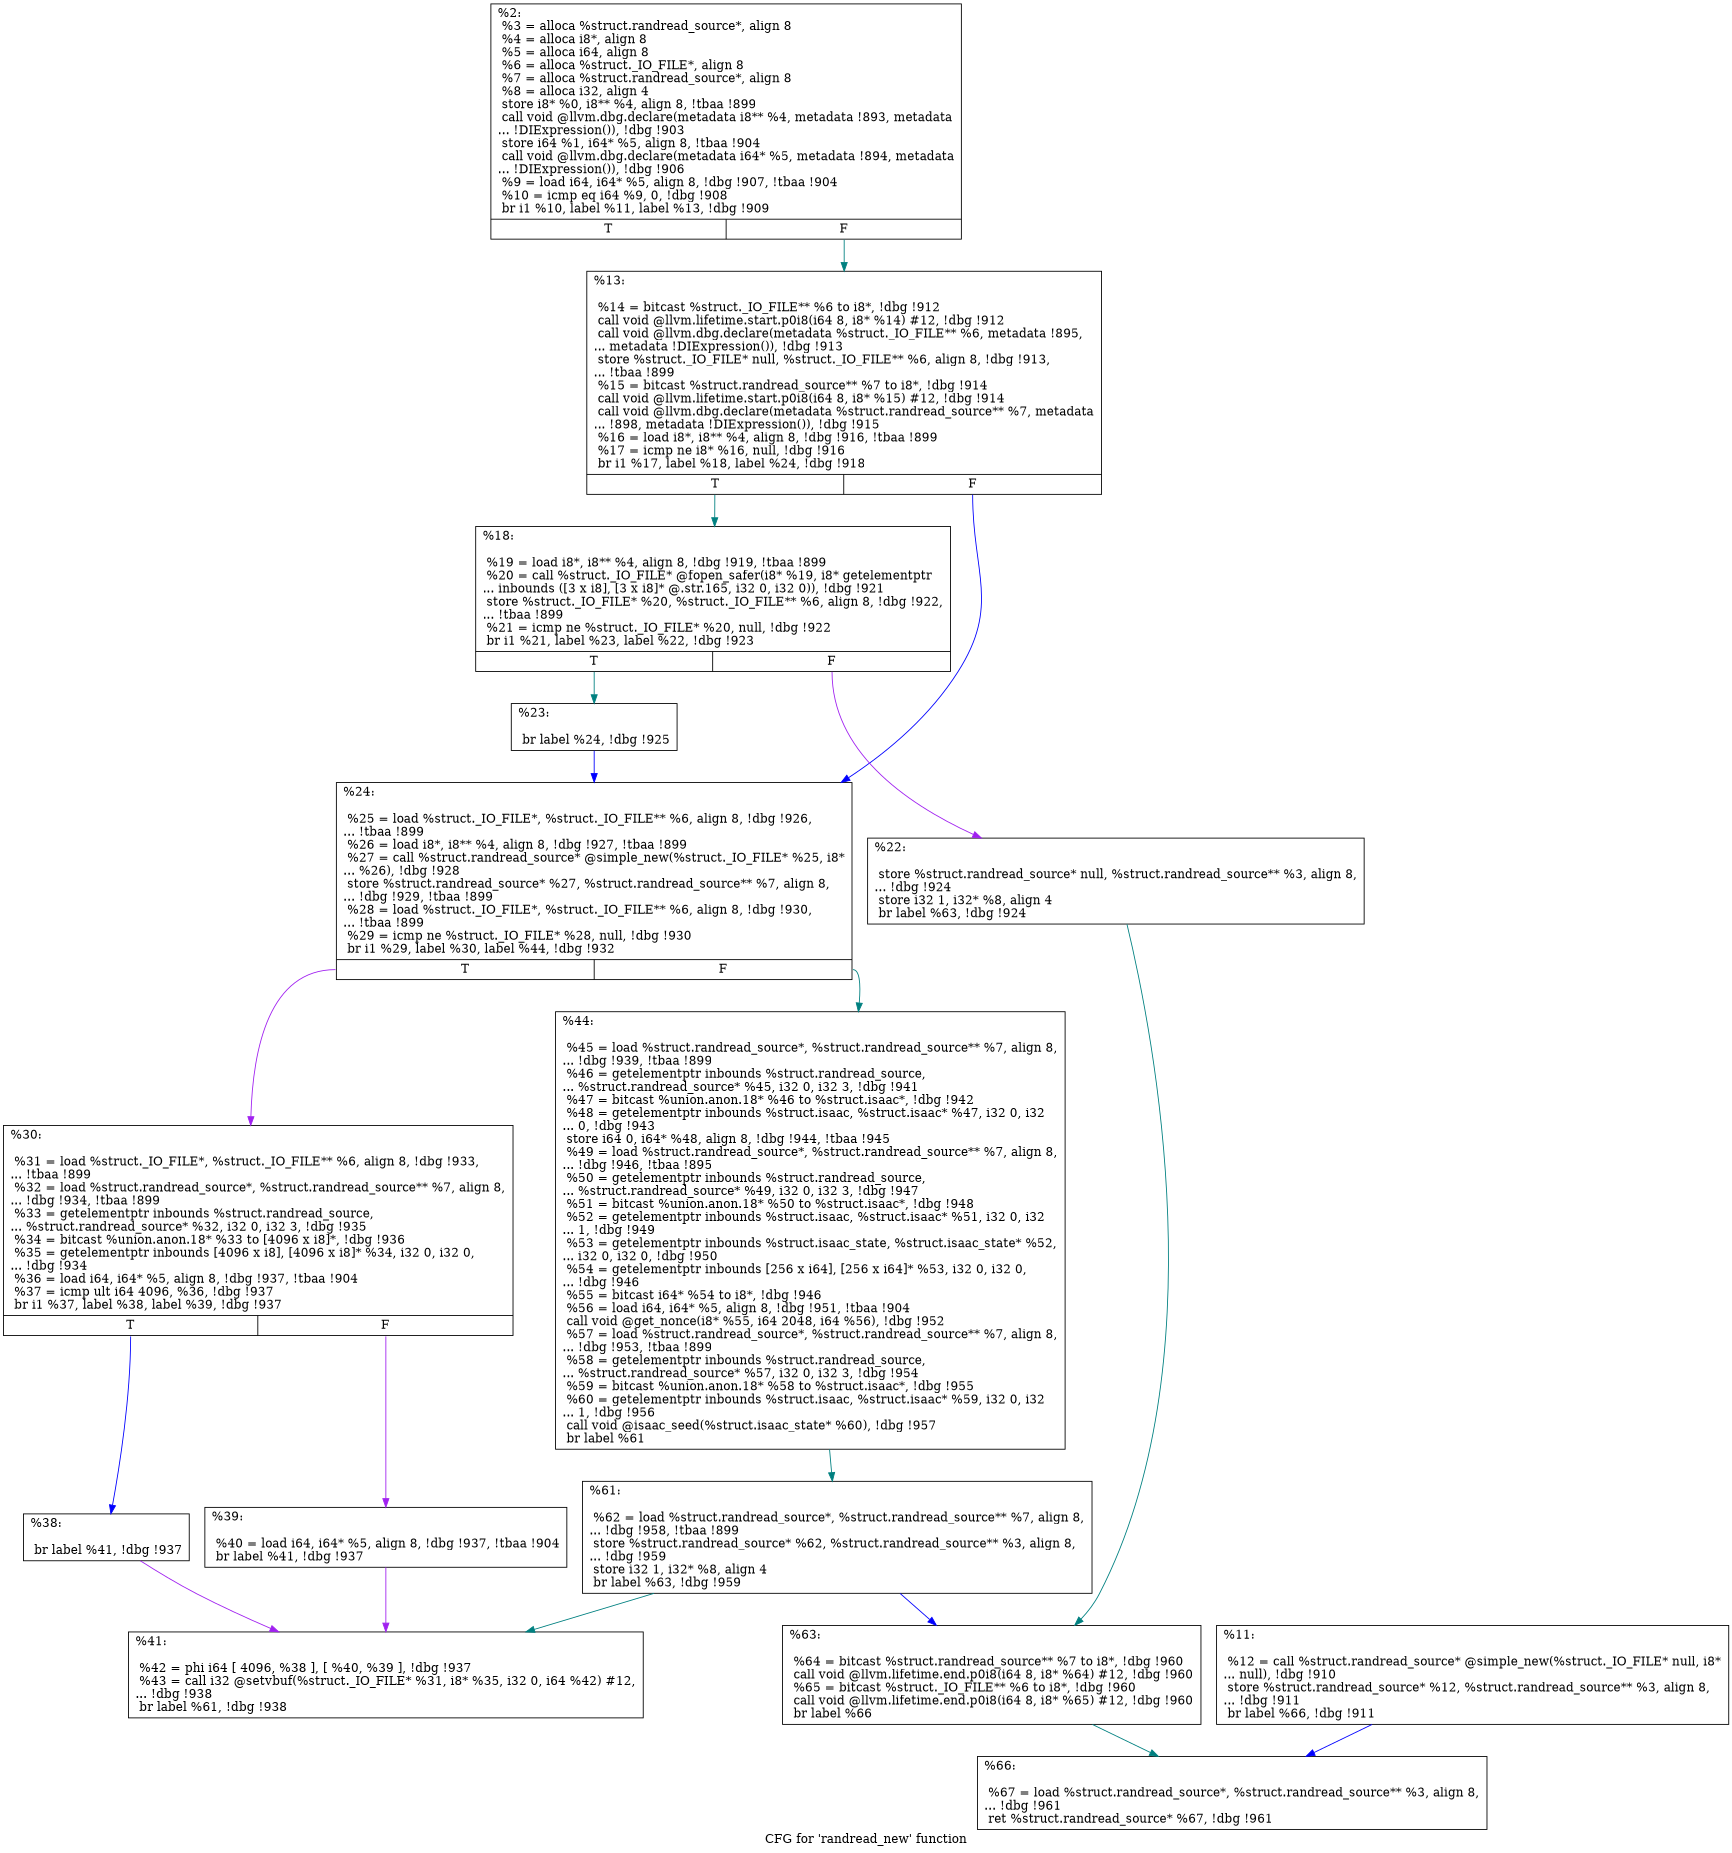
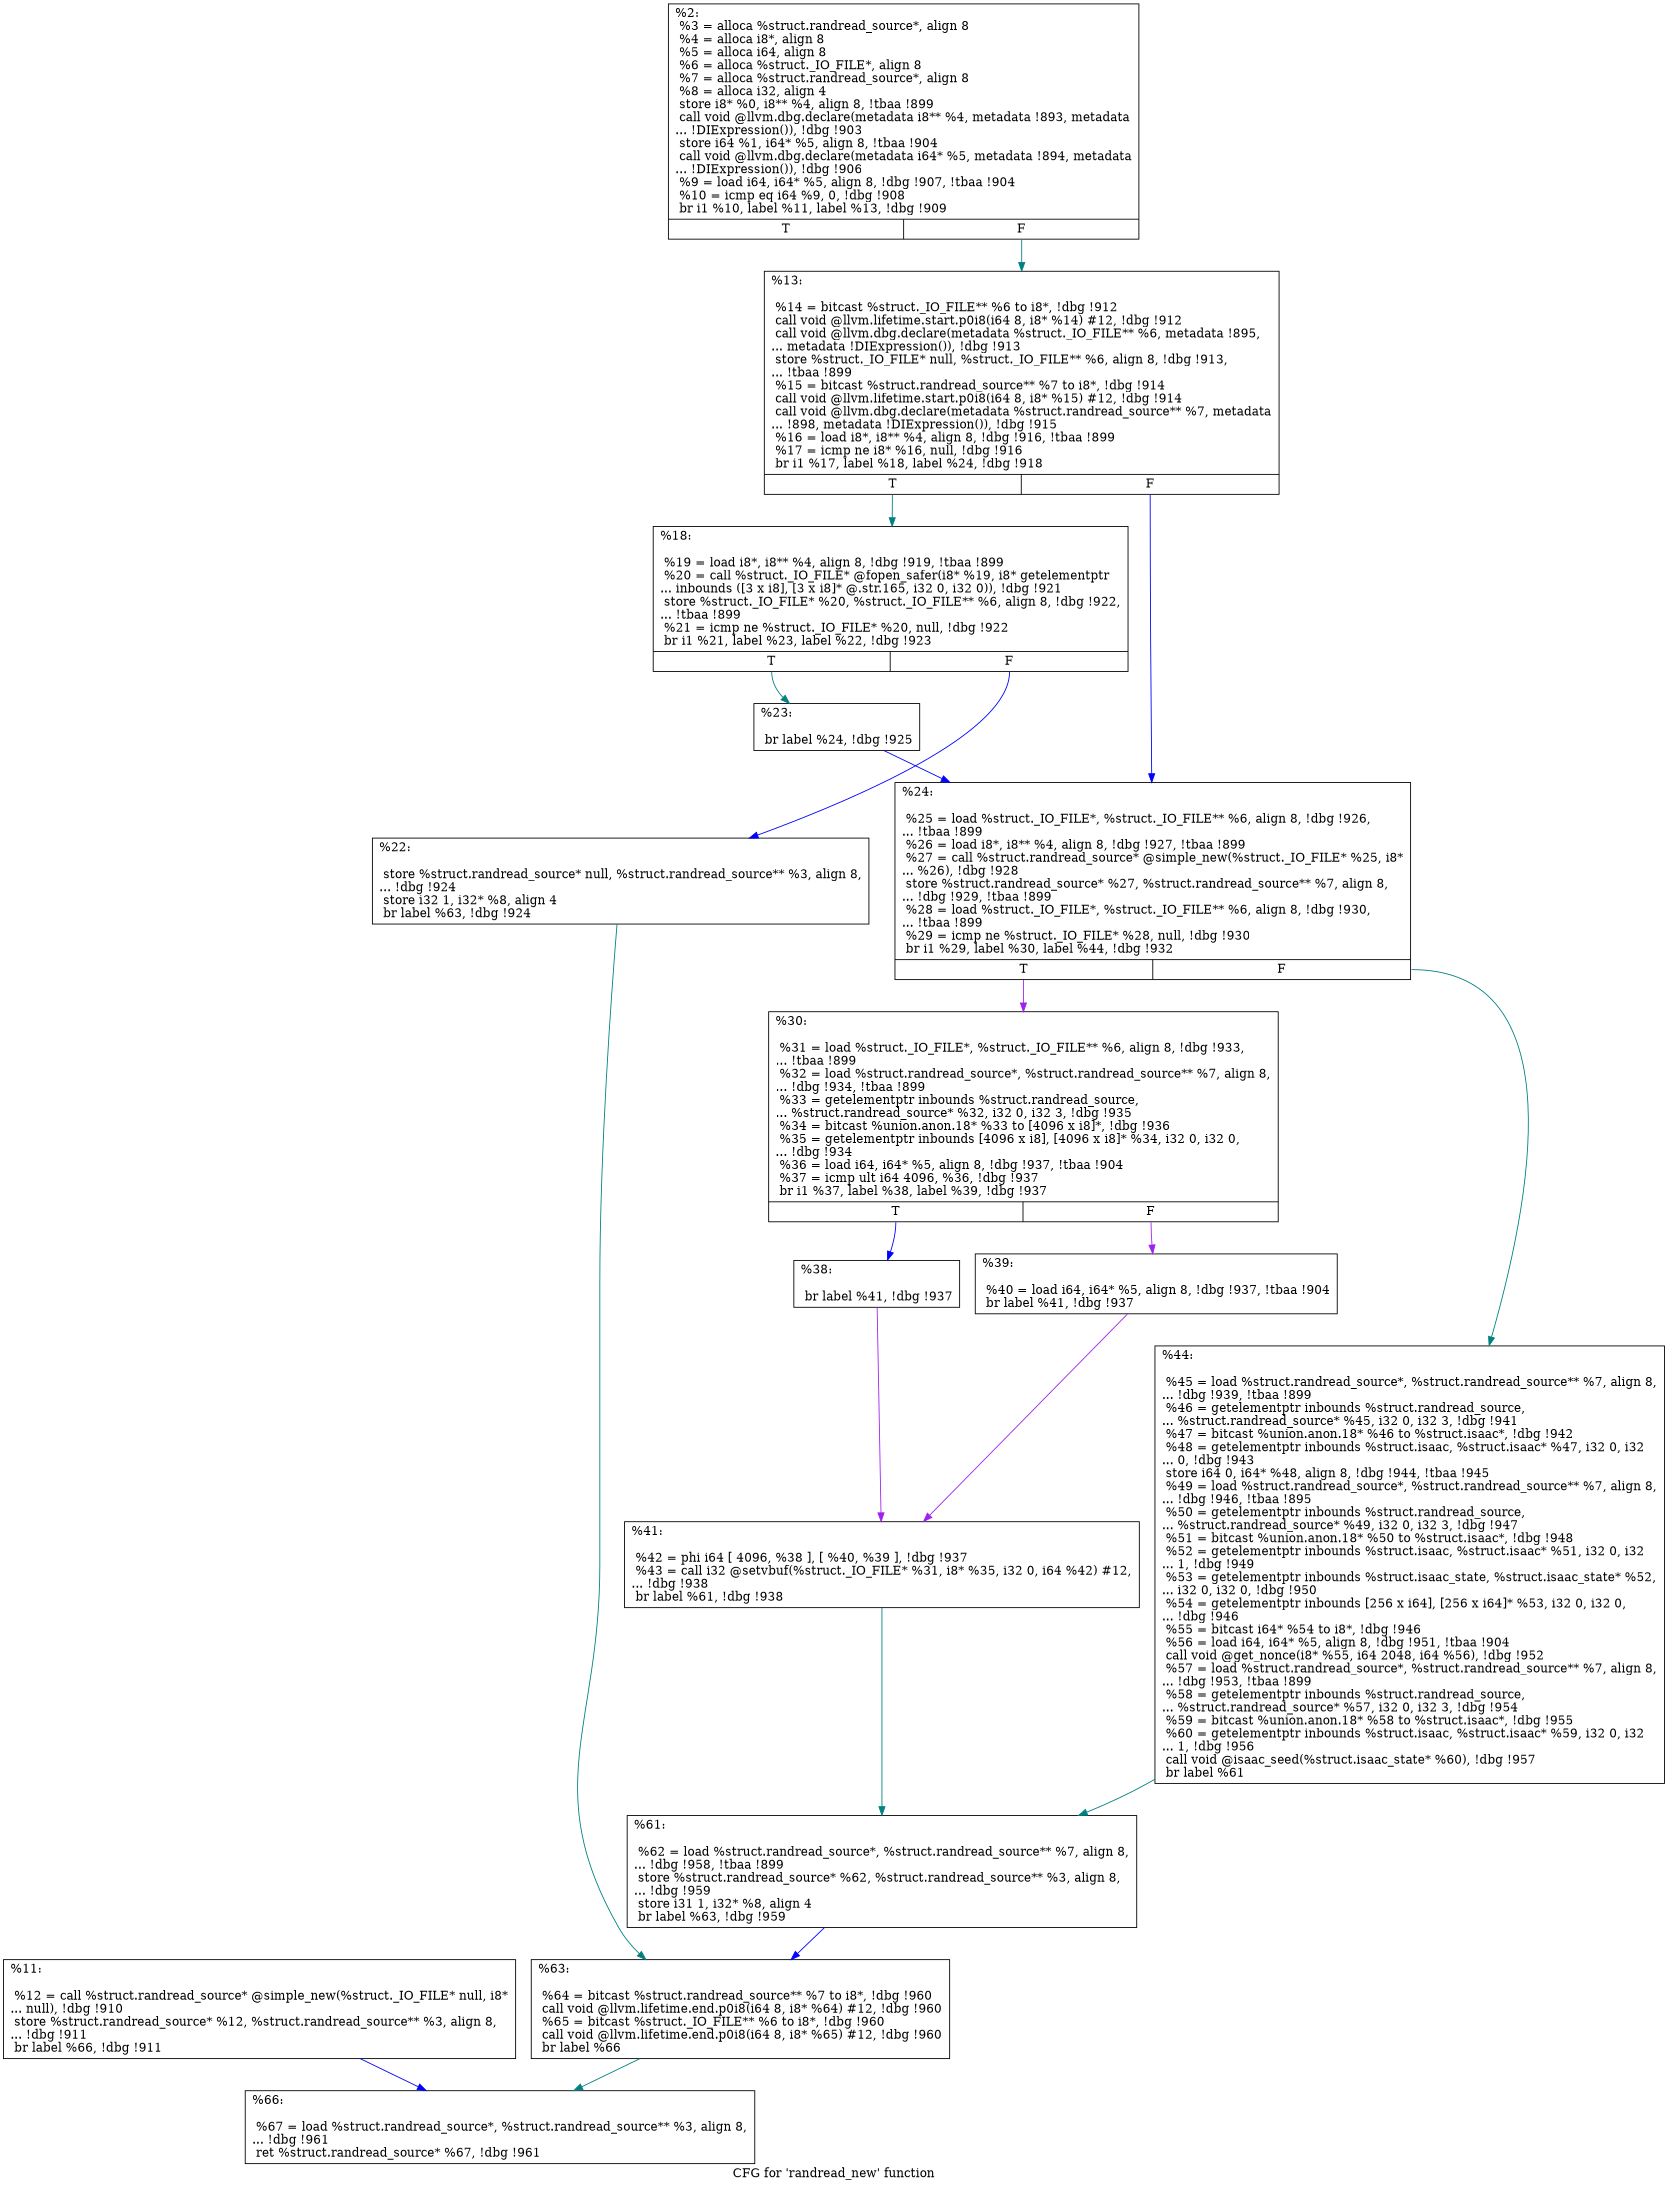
(879, 772) -> (900, 774)
(678, 1570) -> (723, 1904)
(594, 1611) -> (882, 1707)
